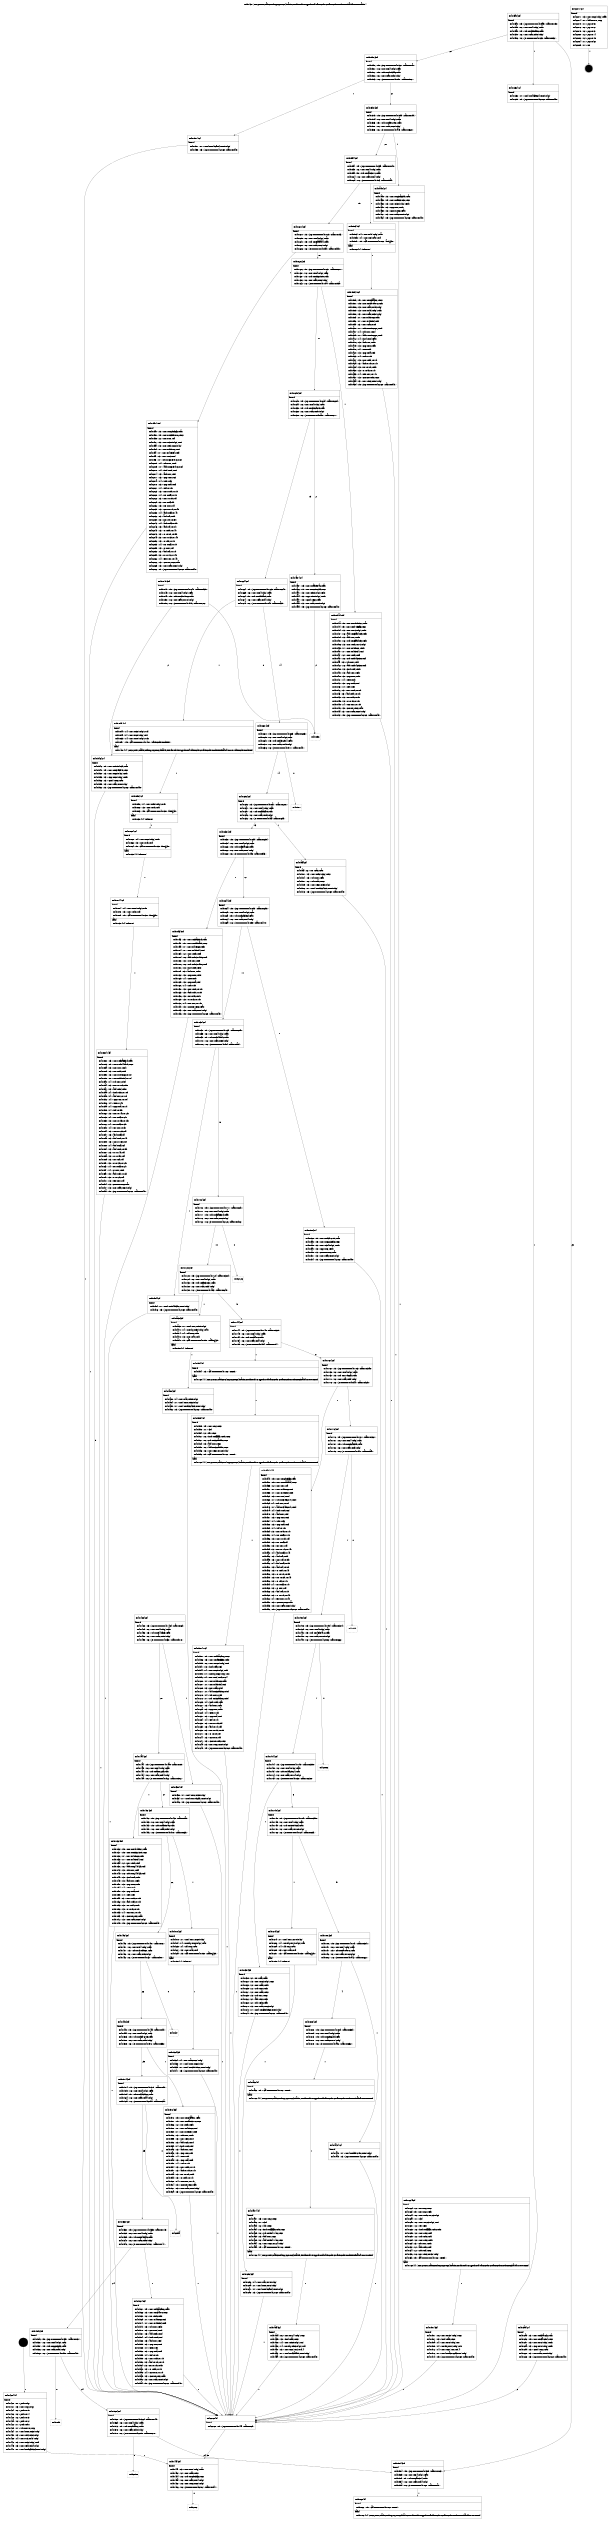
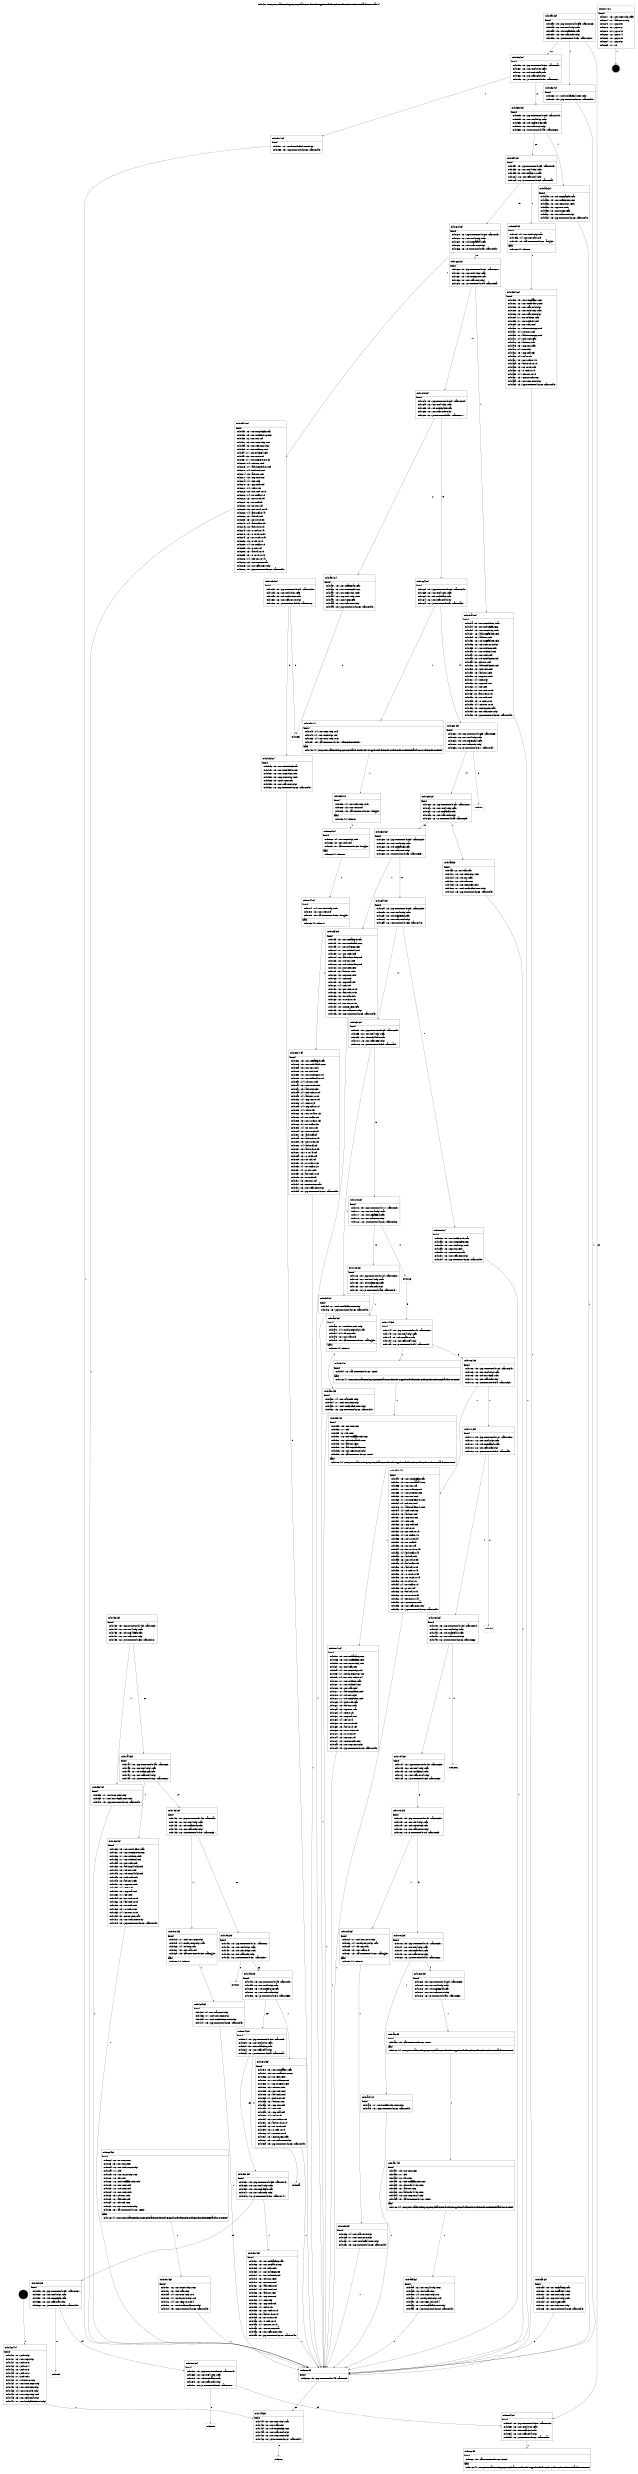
(230, 1306) -> (407, 1300)
(264, 1992) -> none
